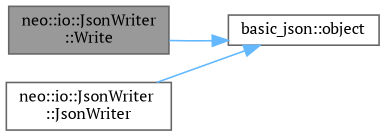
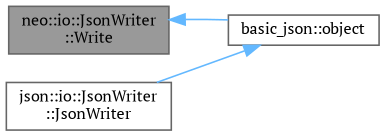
(191, 41) -> (207, 19)
(89, 106) -> (89, 106)
